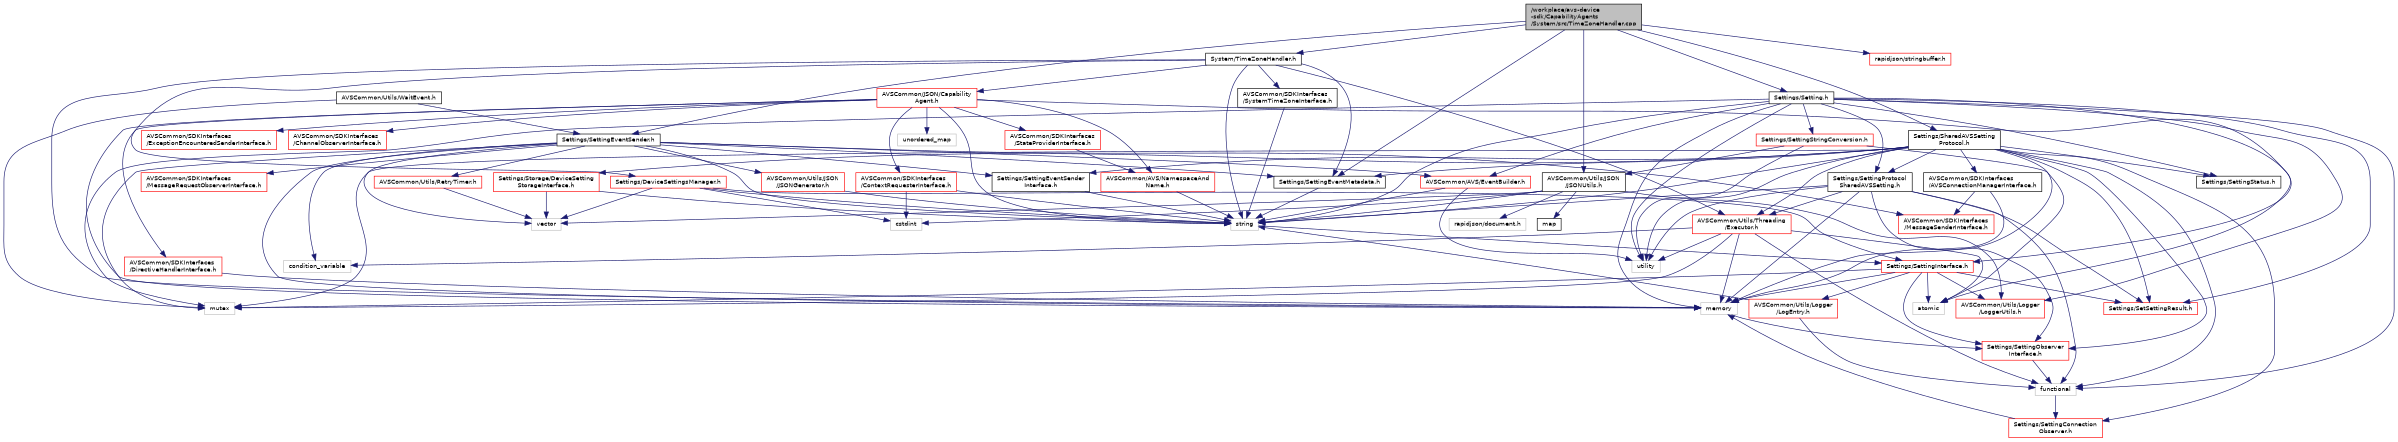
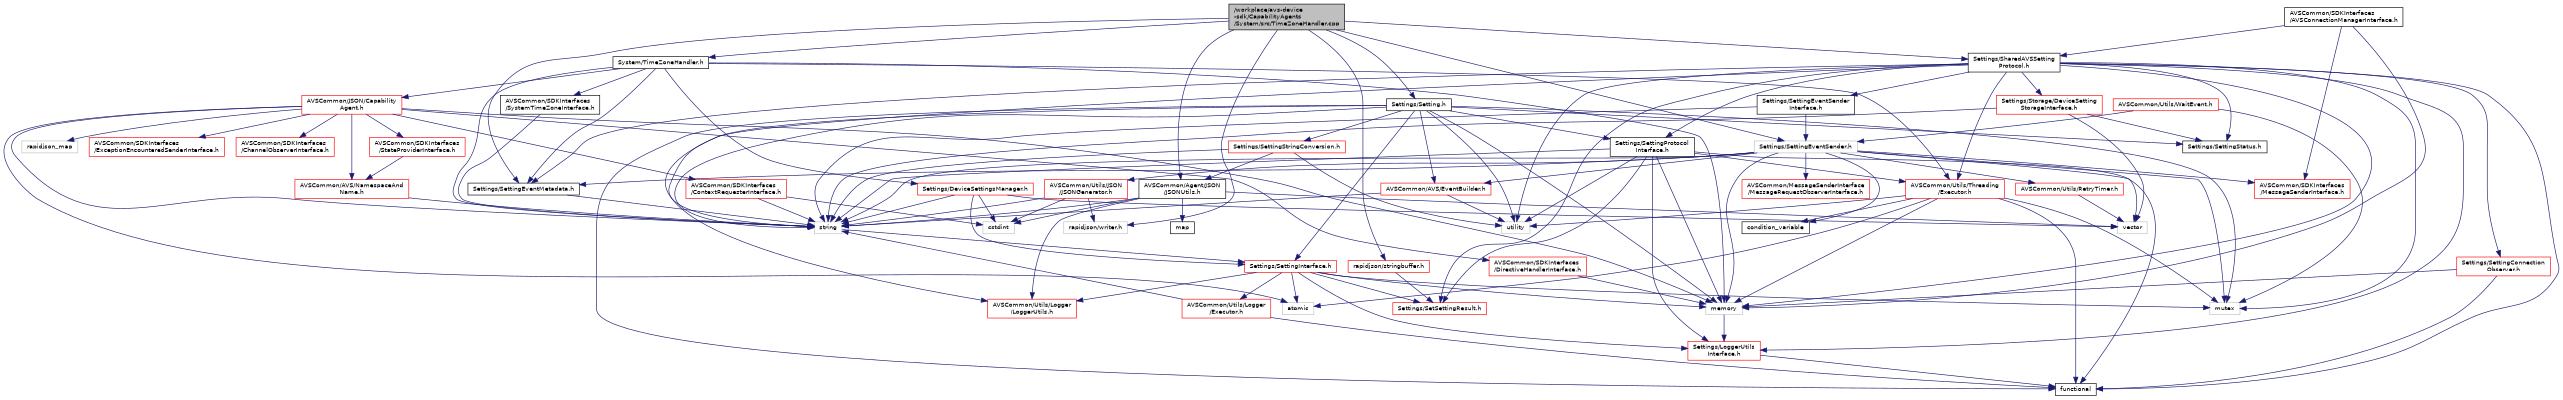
(389, 98) -> (2166, 105)
(2258, 125) -> (1416, 289)
none -> (2141, 127)
(609, 140) -> (1806, 147)
(927, 140) -> (50, 147)
(856, 162) -> (1806, 129)
(1969, 162) -> (2176, 40)
(2033, 168) -> (1042, 158)
(204, 182) -> (1806, 189)
(1584, 182) -> (1182, 189)
(1870, 182) -> (1652, 147)
none -> (1051, 205)
(1488, 224) -> none
none -> (1096, 228)
(317, 266) -> (1776, 228)
(1793, 309) -> (1226, 309)
(2025, 351) -> (1724, 351)
(2056, 389) -> (2076, 389)
(2056, 404) -> (2311, 365)
